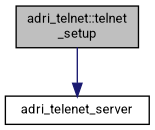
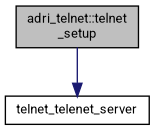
(77, 110) -> (77, 110)
